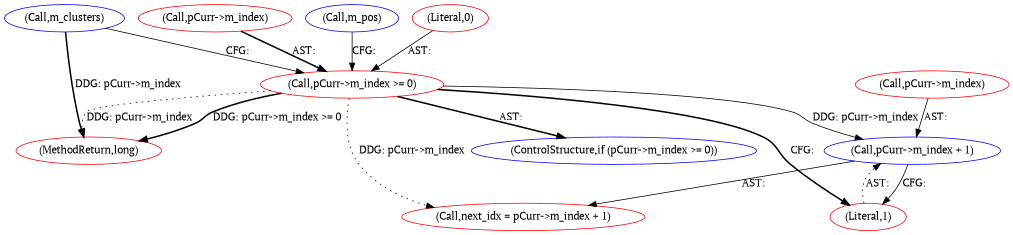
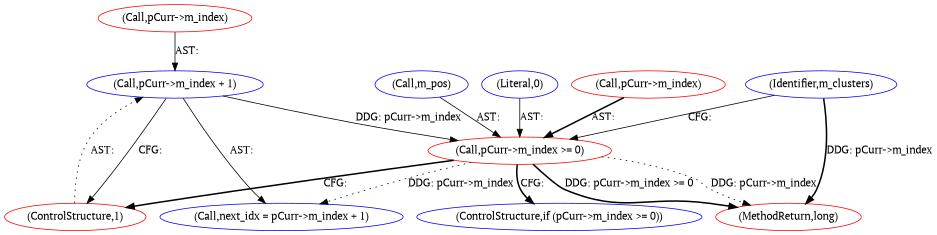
(64, 18) -> (821, 84)
(450, 18) -> (520, 84)
(365, 51) -> (490, 118)
(652, 94) -> (336, 120)
(512, 118) -> (534, 184)
(523, 217) -> (282, 217)
(868, 217) -> (75, 217)
